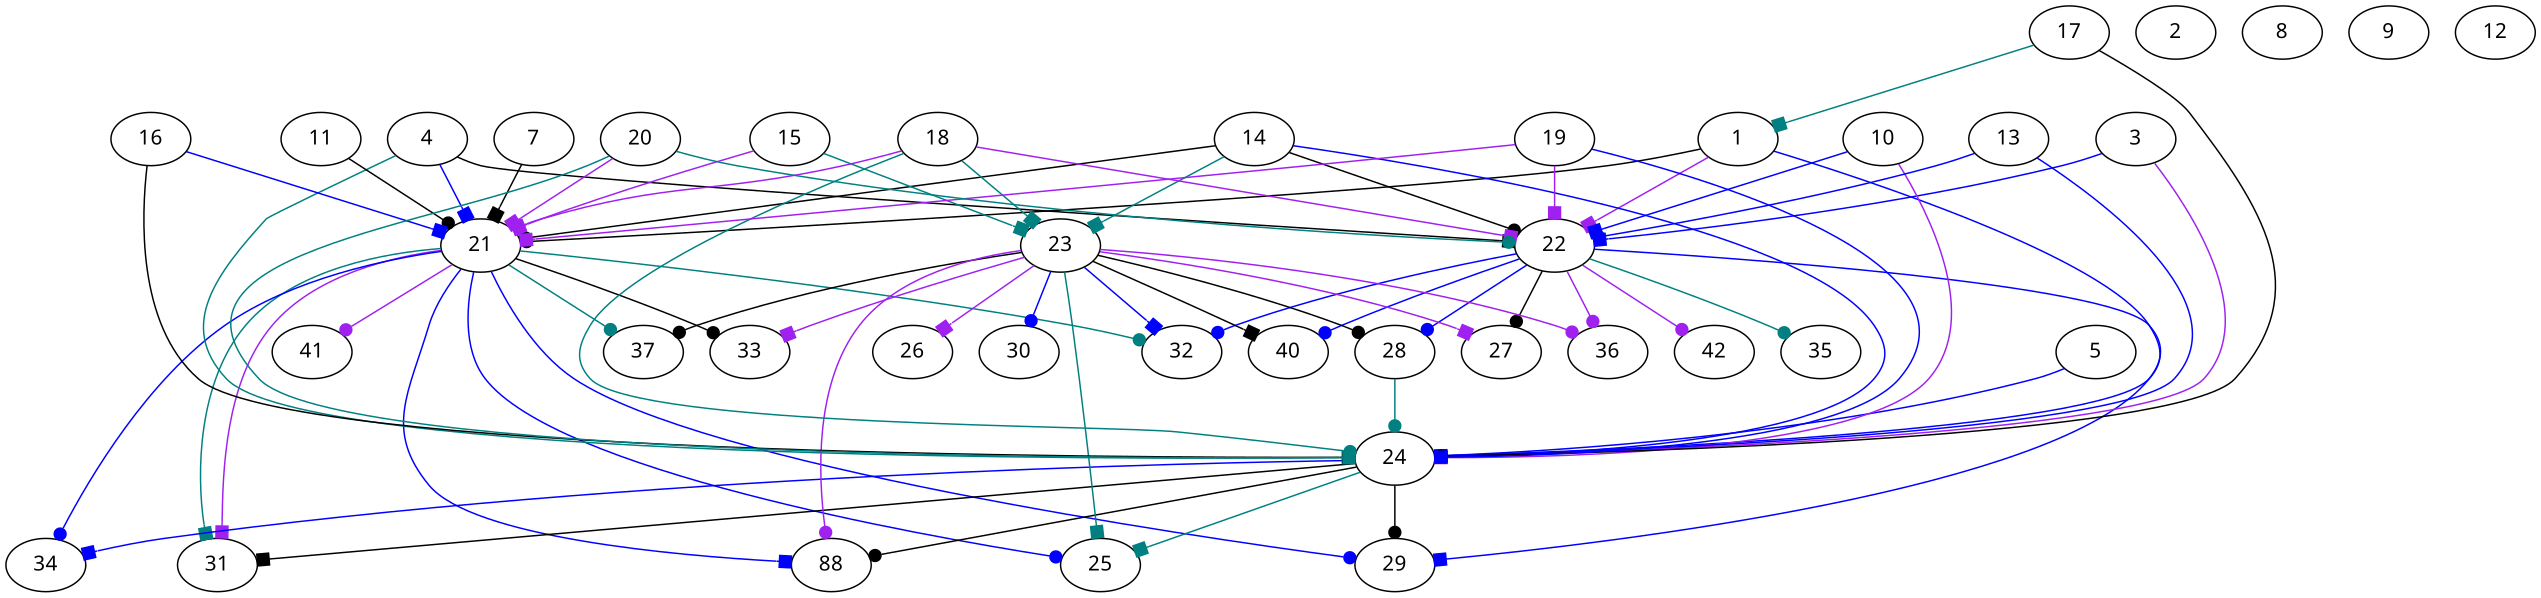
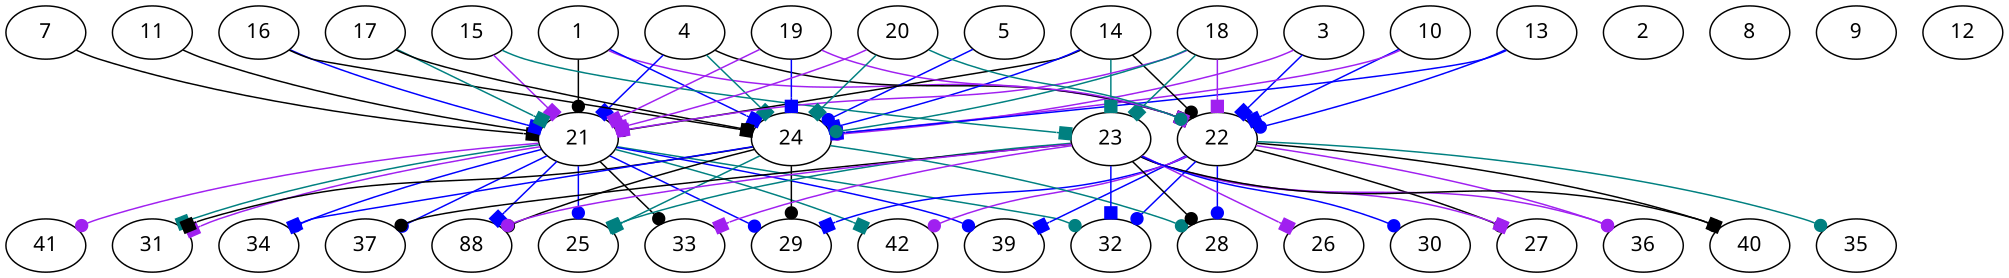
(1911, 84) -> (465, 82)
none -> (771, 193)
none -> (1004, 246)
(1443, 286) -> (1485, 171)
(557, 296) -> (477, 190)
(1395, 399) -> (1005, 177)
